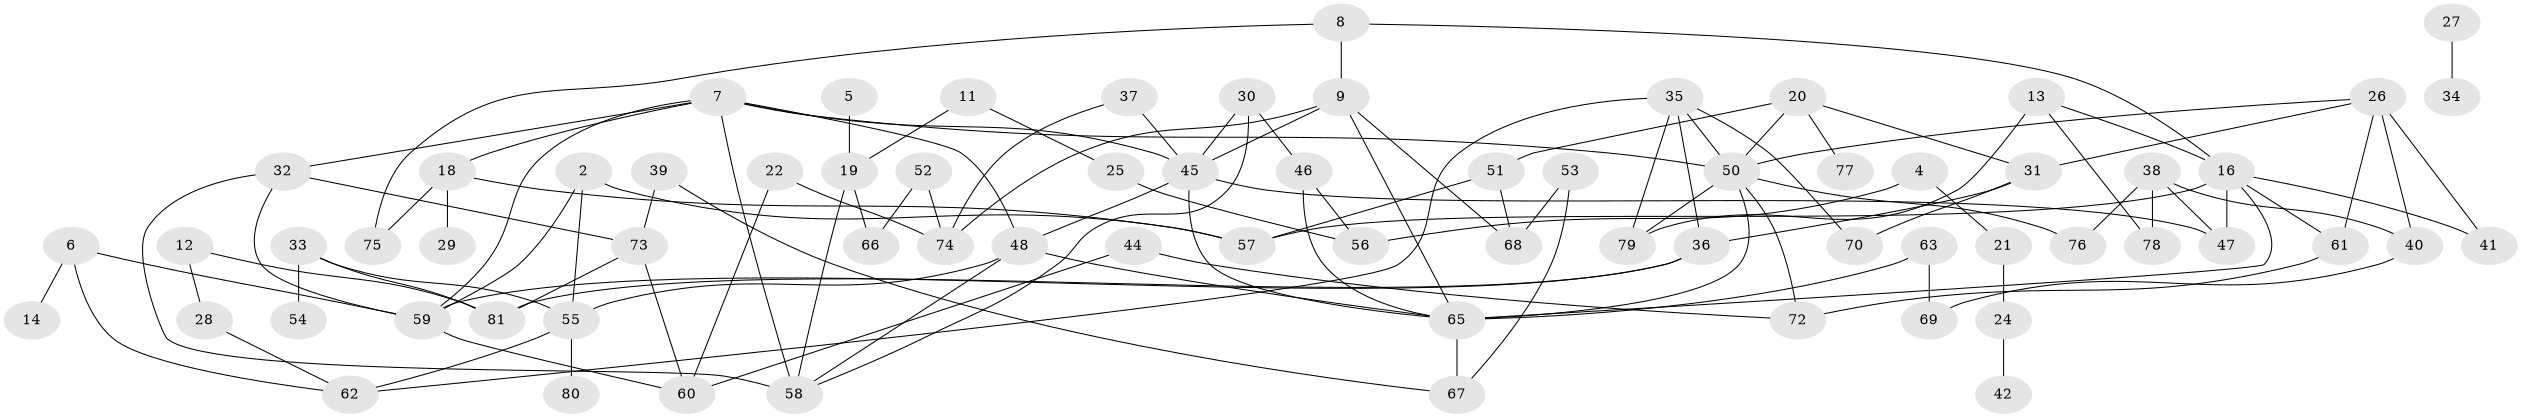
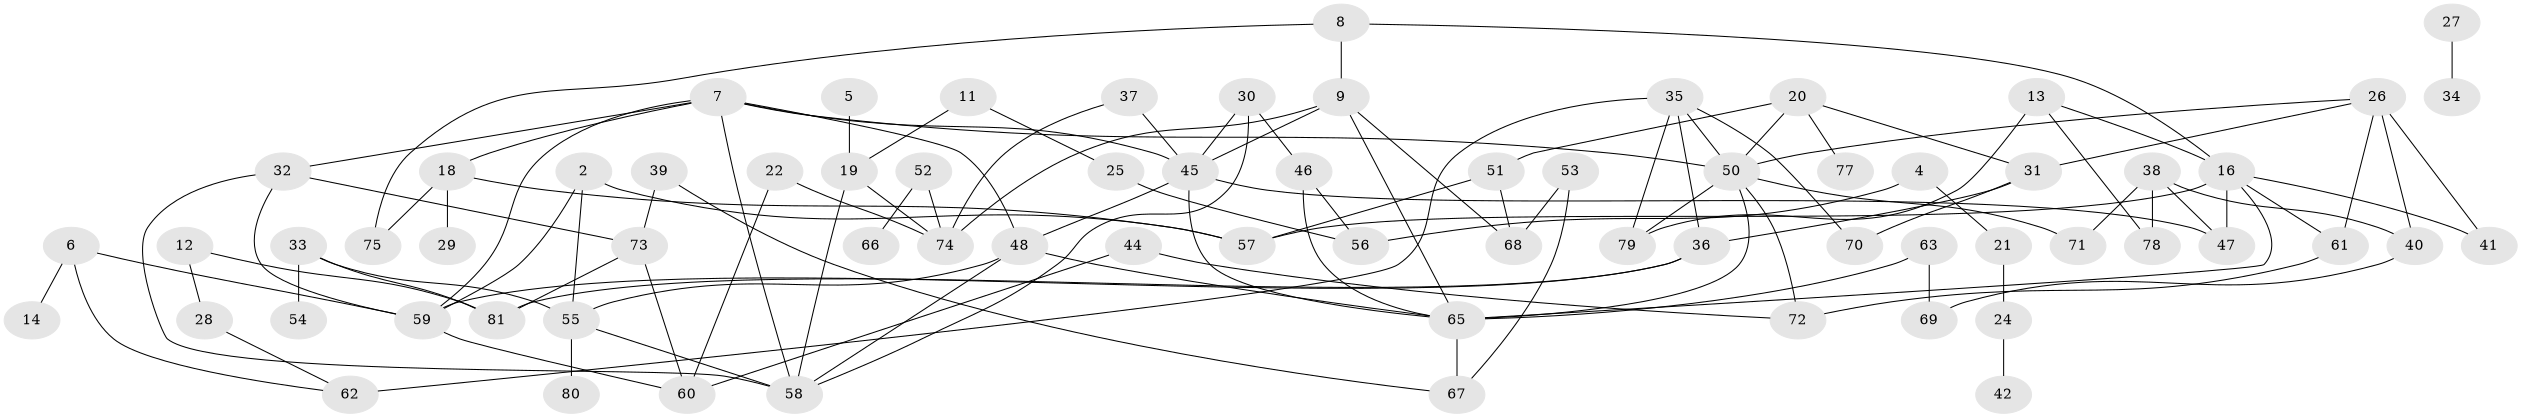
(857, 199) -> (885, 200)
(2078, 246) -> (2078, 246)
(464, 363) -> (666, 352)
